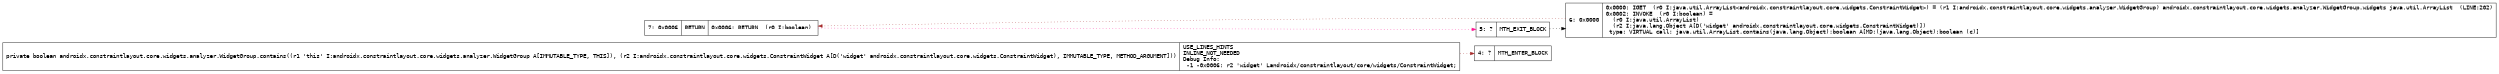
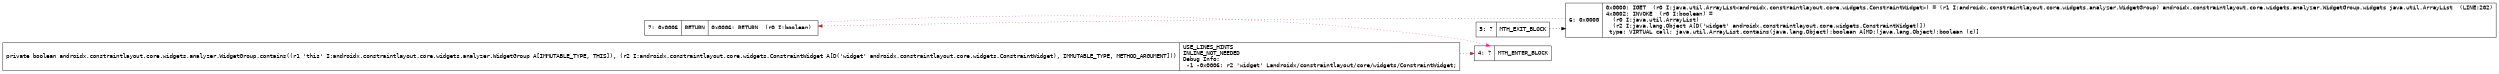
(1661, 14) -> (1661, 14)
(1145, 29) -> (1153, 17)
